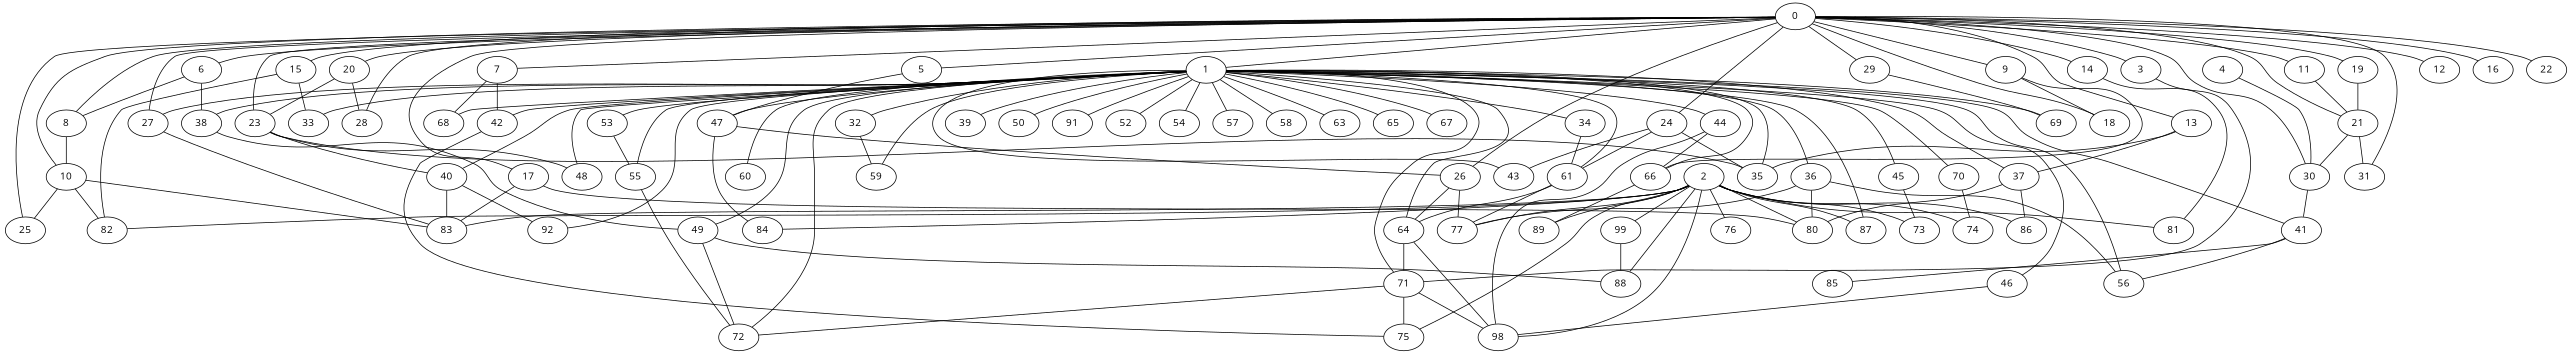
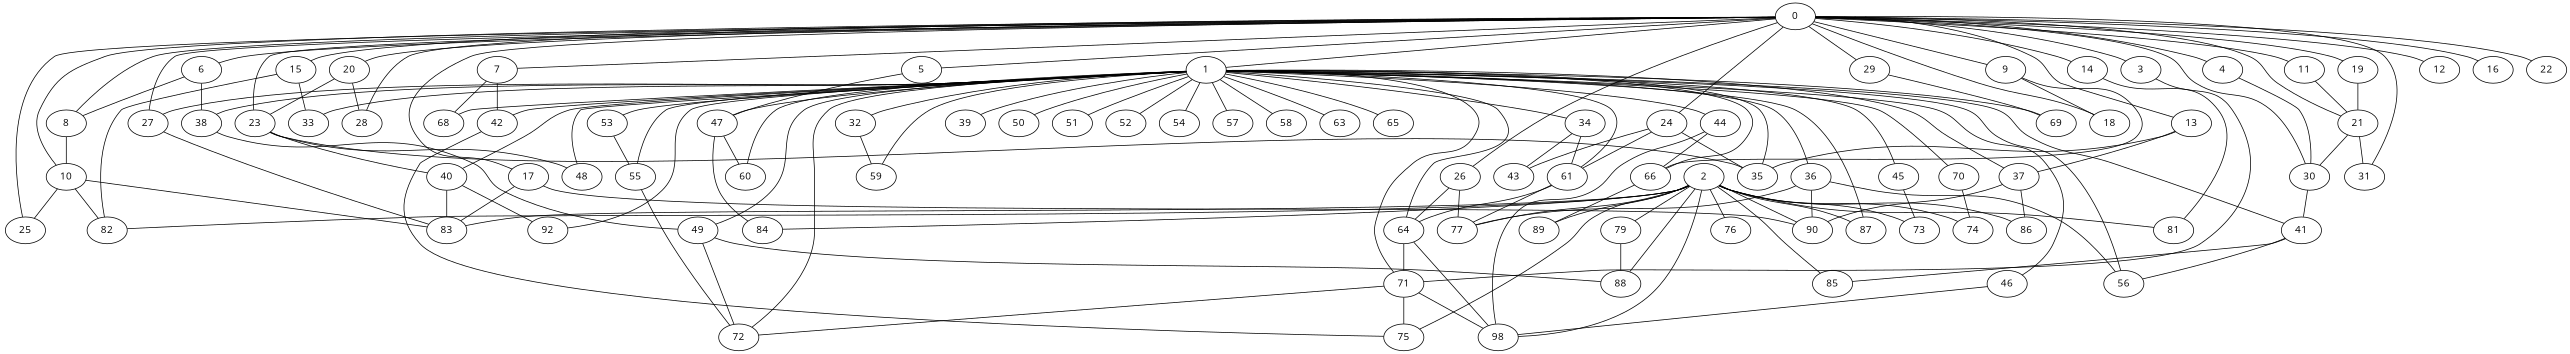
none -> (2013, 27)
(1072, 123) -> (1072, 123)
(1447, 123) -> none
(1053, 154) -> (731, 150)
(1054, 158) -> (1549, 150)
none -> (1770, 229)
(1621, 230) -> (1621, 230)
(1812, 230) -> (1812, 230)
